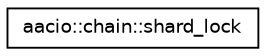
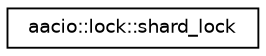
(133, 28) -> (133, 28)
